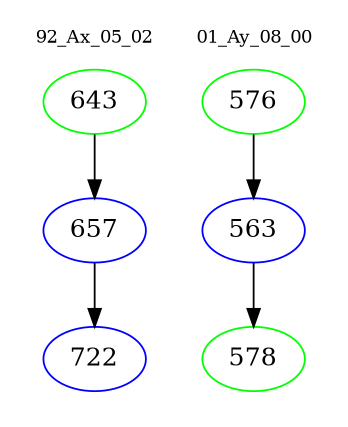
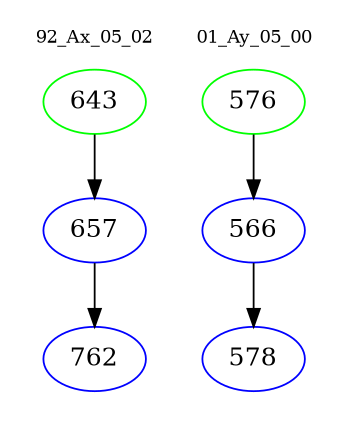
(255, 38) -> (255, 38)
(254, 230) -> (254, 230)
(95, 359) -> (95, 359)
(254, 359) -> (254, 359)
